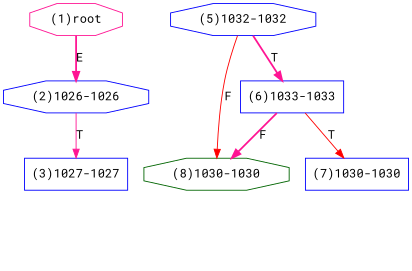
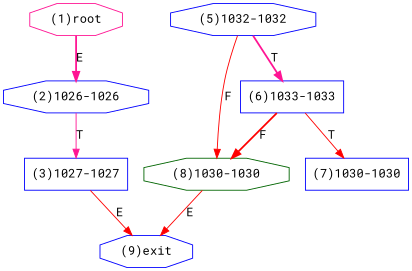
(258, 132) -> (258, 132)
none -> (146, 252)
